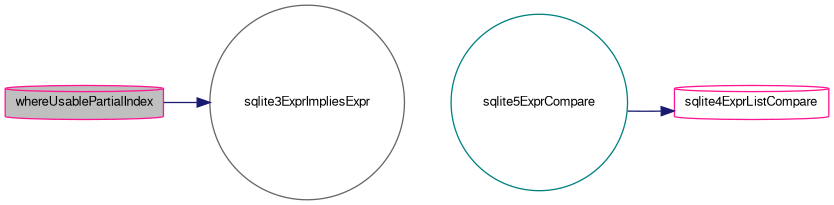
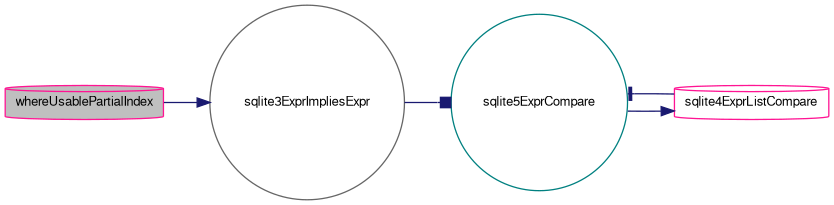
none -> (654, 94)
none -> (421, 102)
